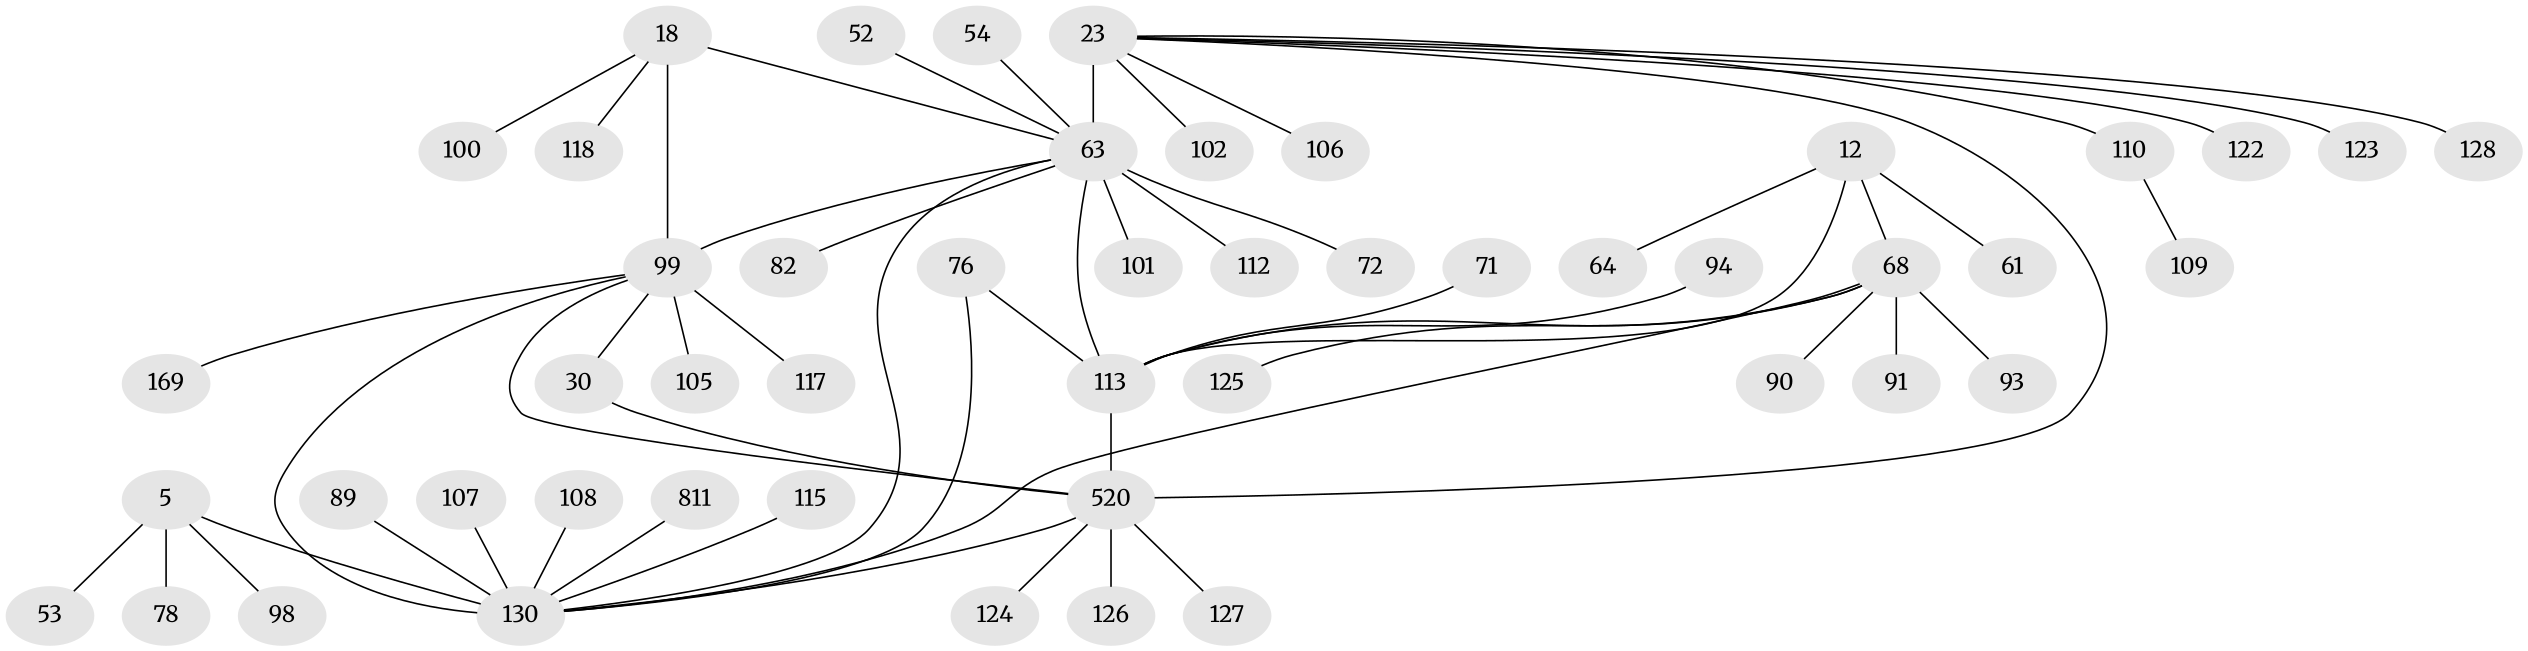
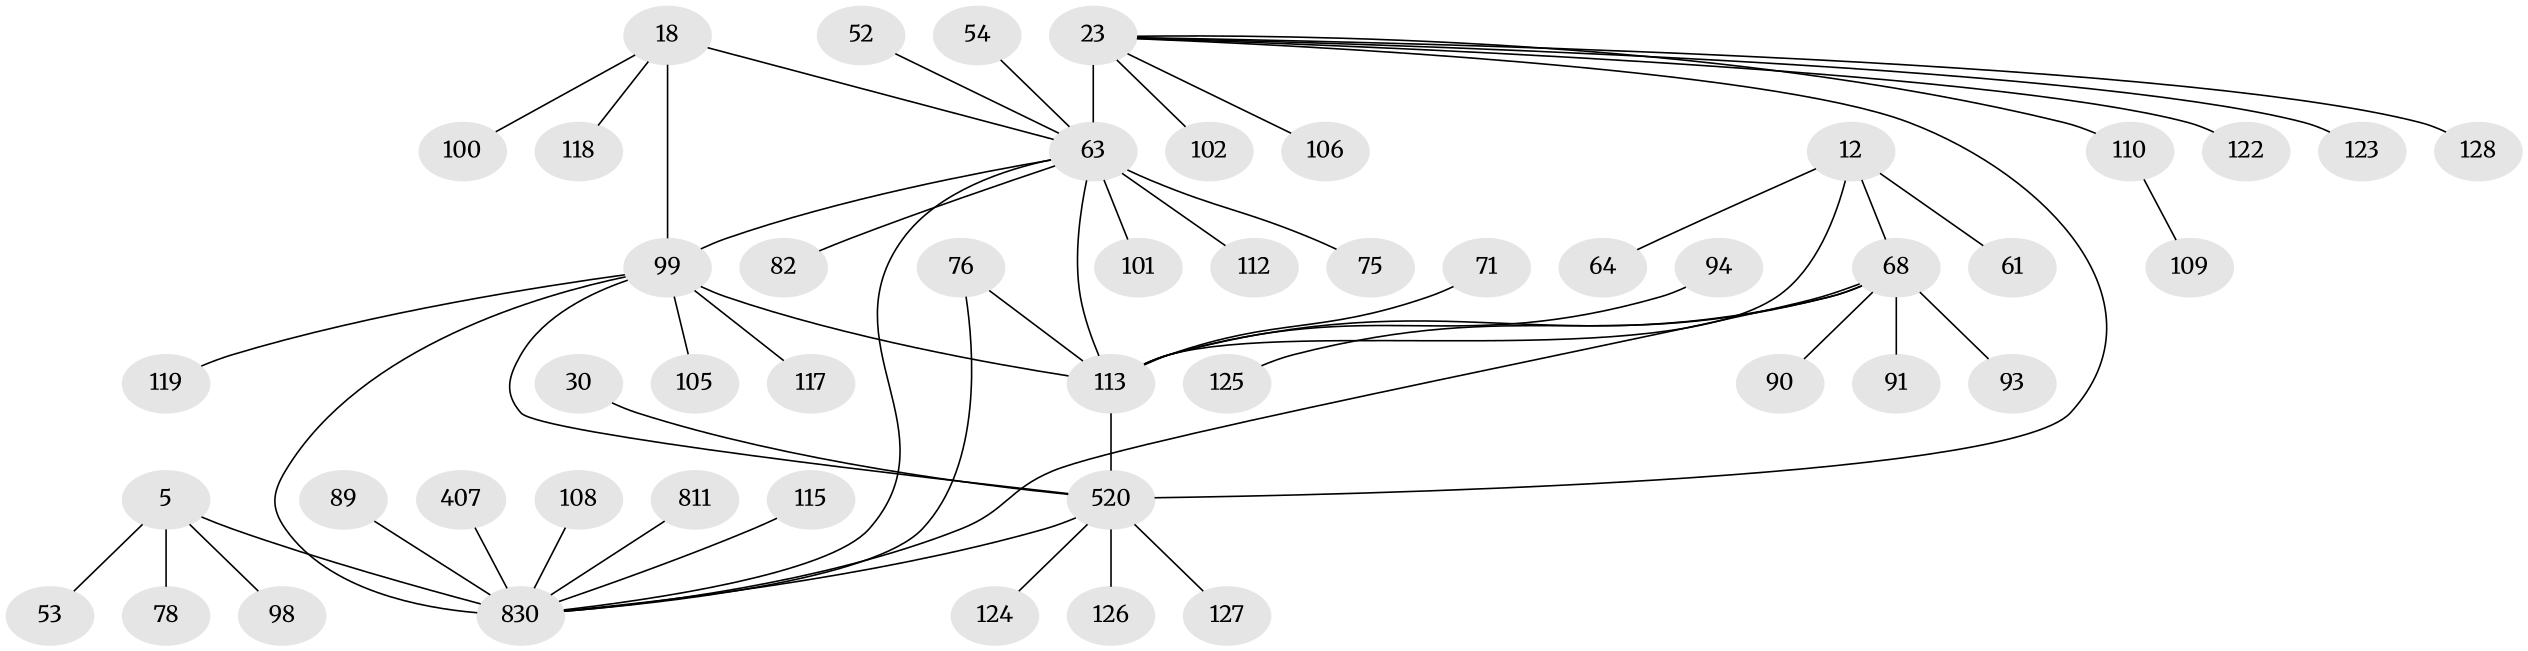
(1371, 268) -> (1371, 268)
(623, 326) -> (892, 342)
(166, 384) -> (166, 384)
(461, 500) -> (461, 500)
(521, 616) -> (521, 616)
